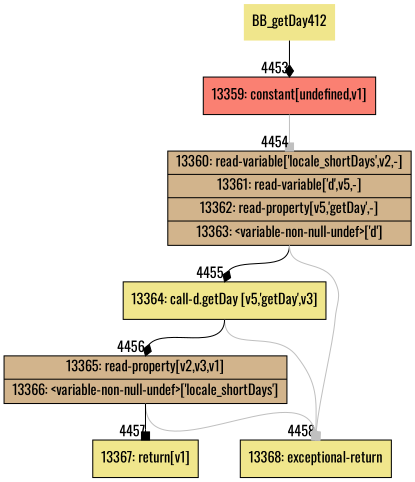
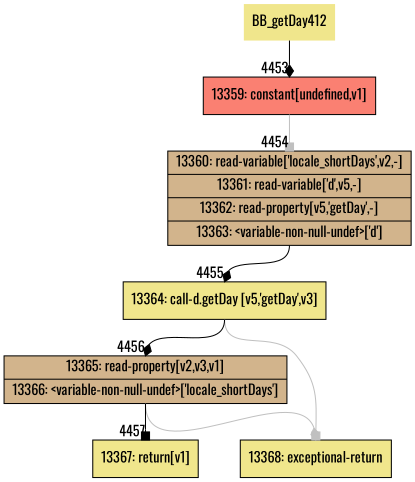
(334, 325) -> none
